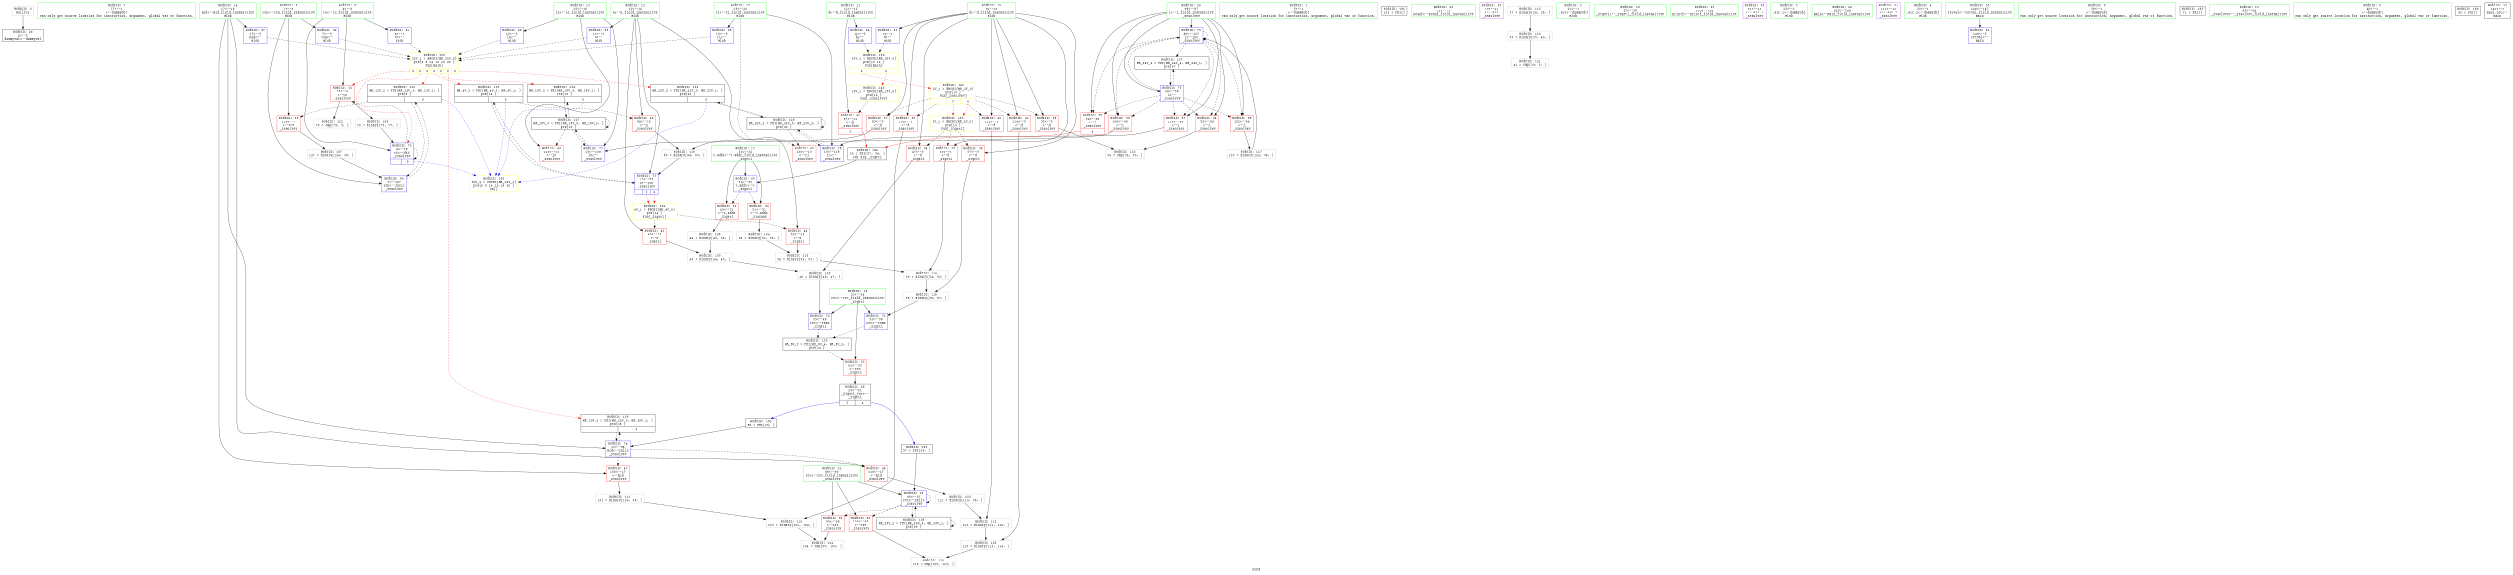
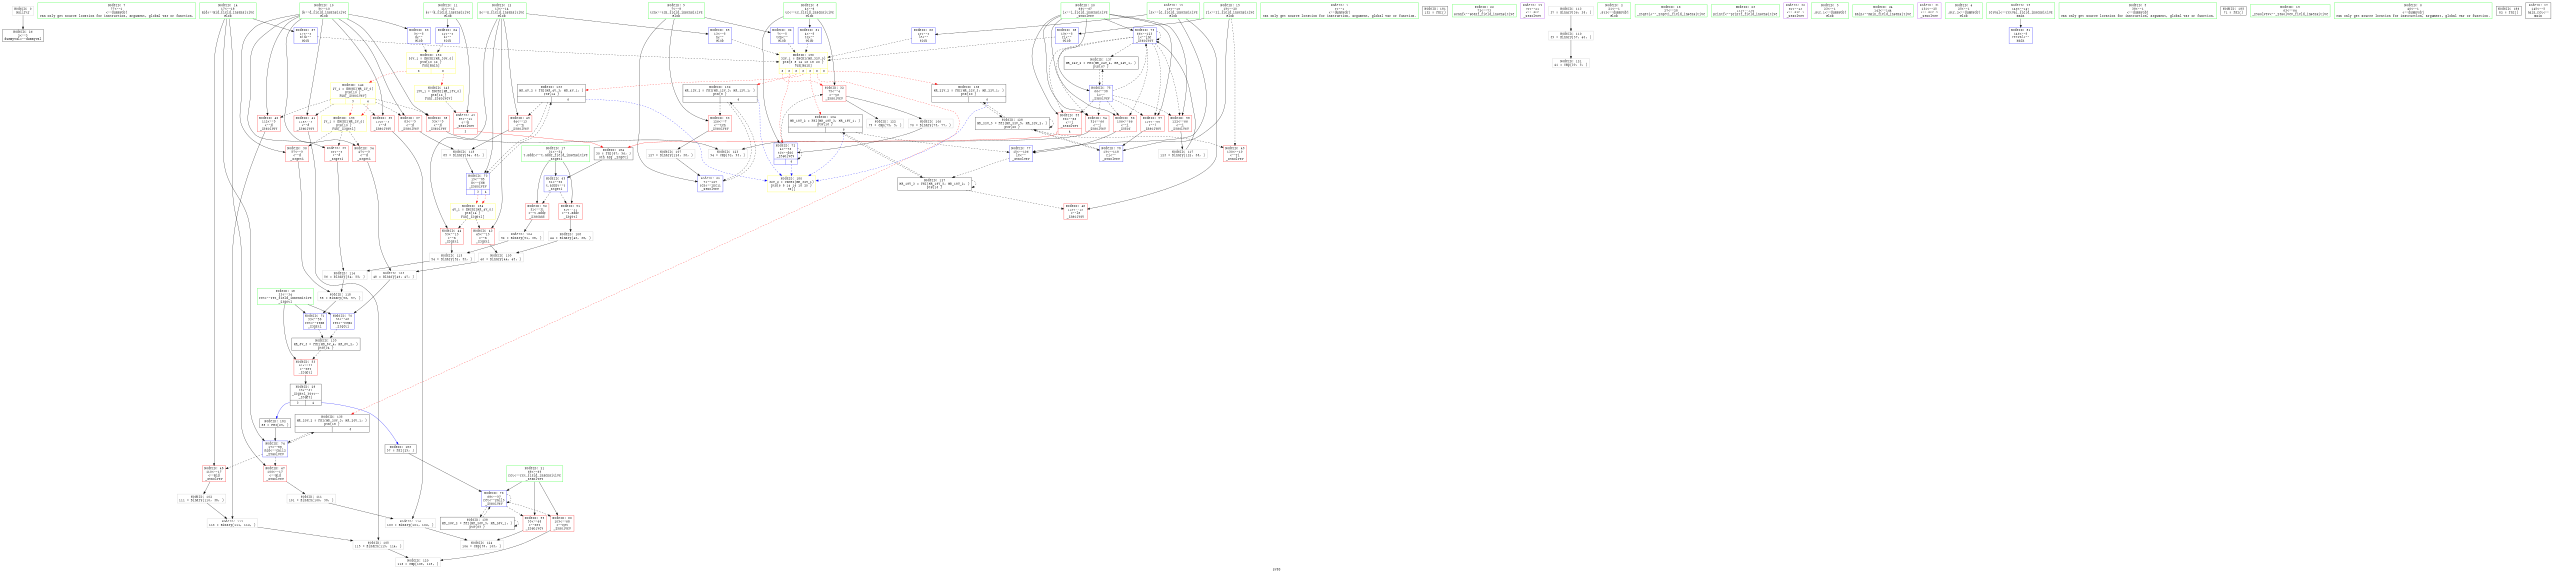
(1120, 129) -> (1125, 129)
(578, 137) -> (931, 144)
